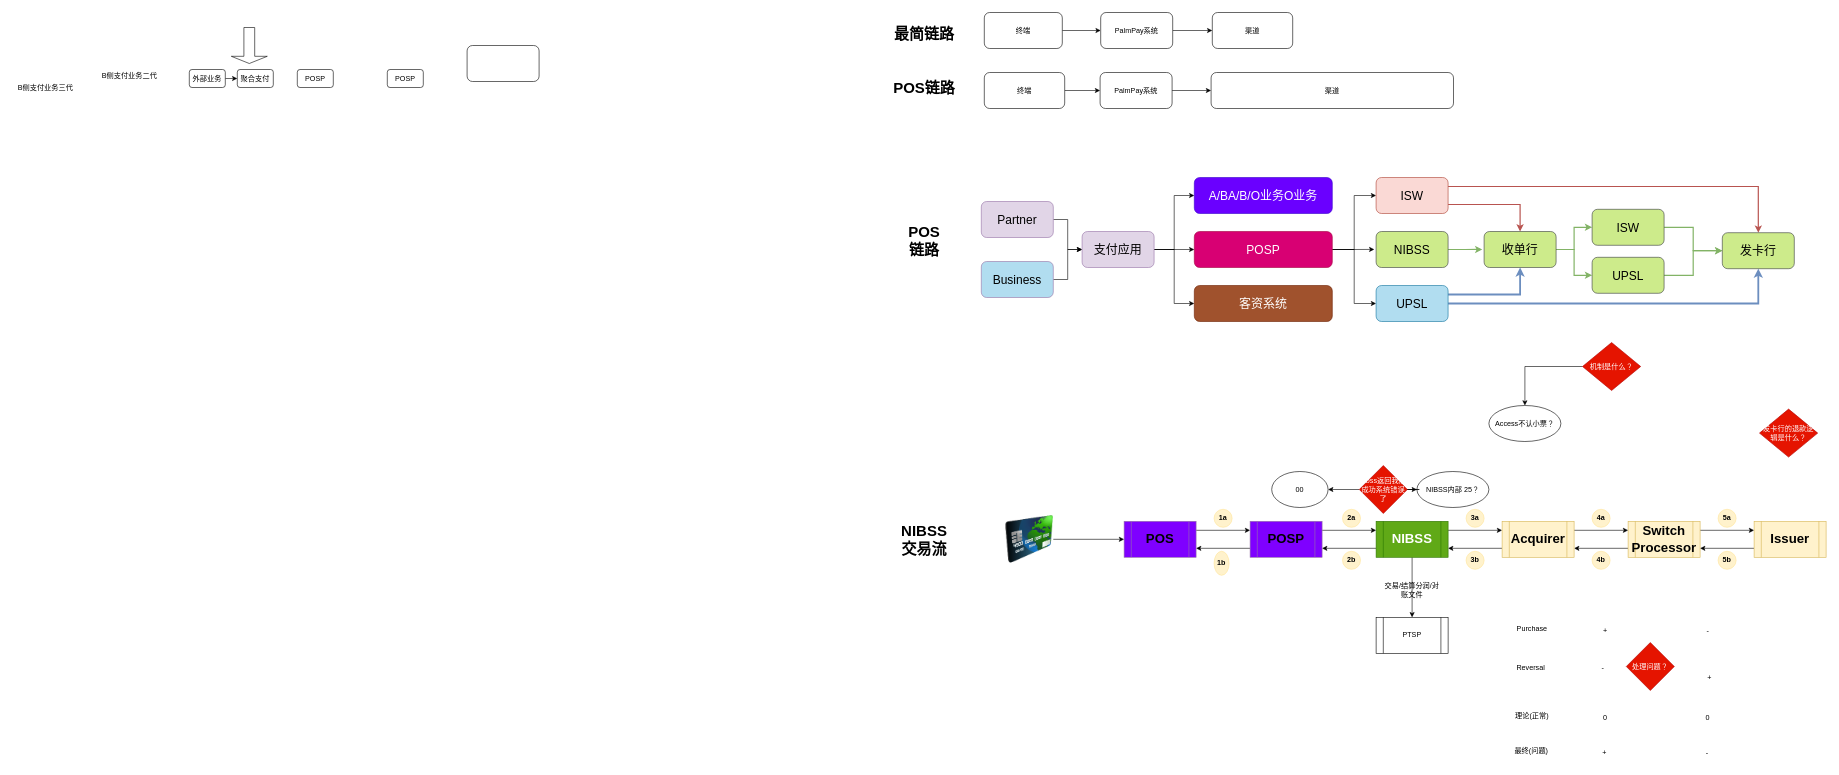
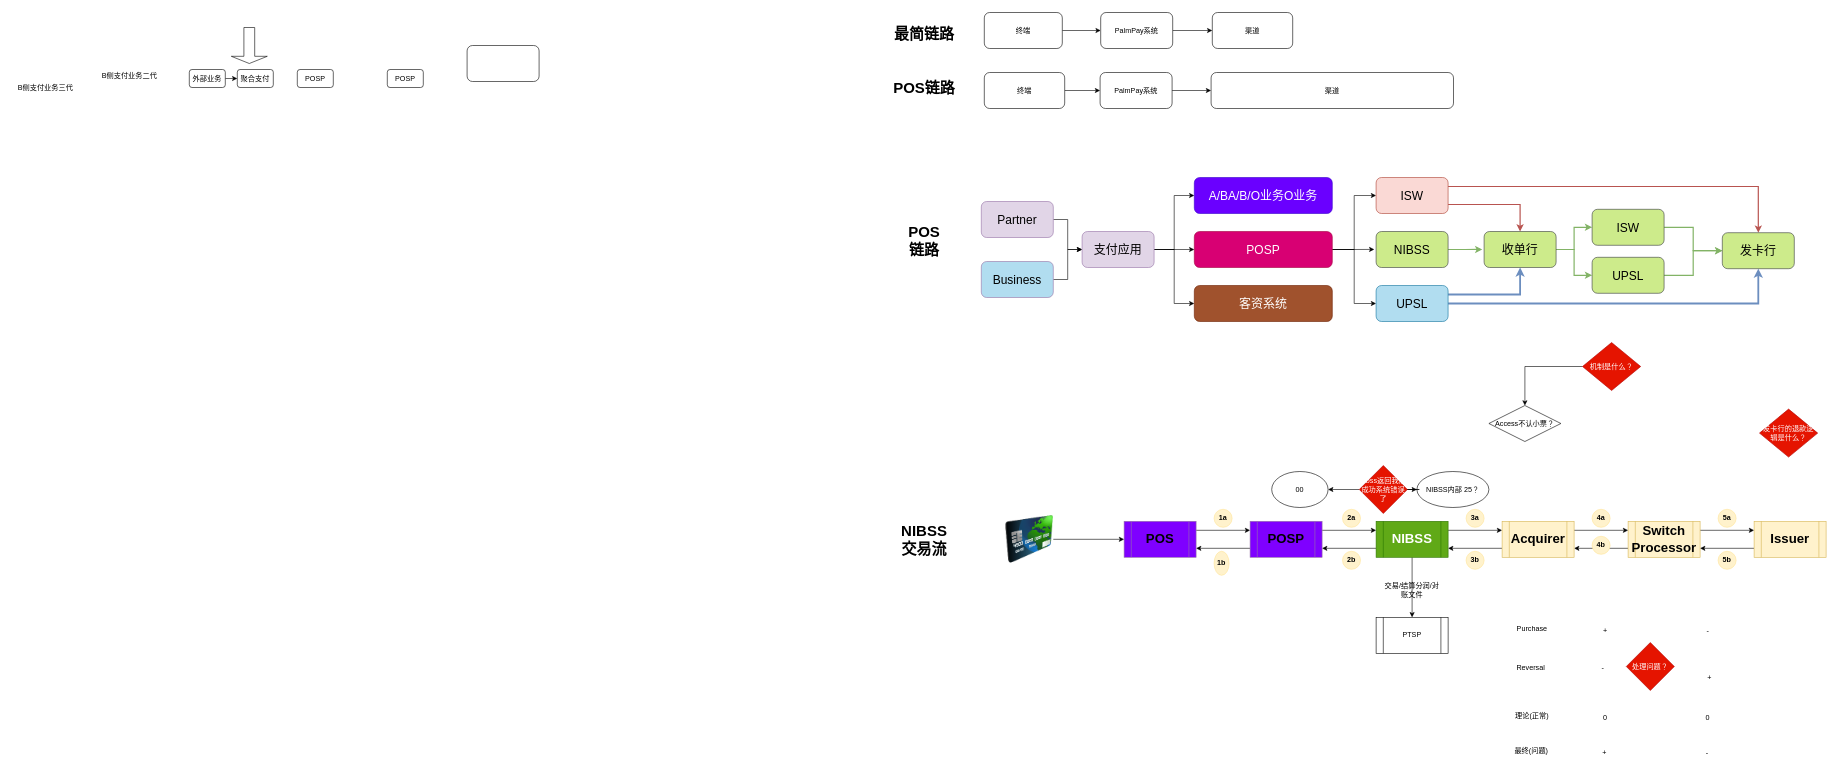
(1525, 423) -> (1525, 423)
(1601, 560) -> (1601, 545)
